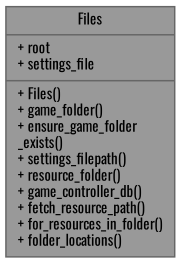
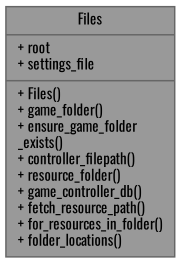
(72, 160) -> (76, 160)
